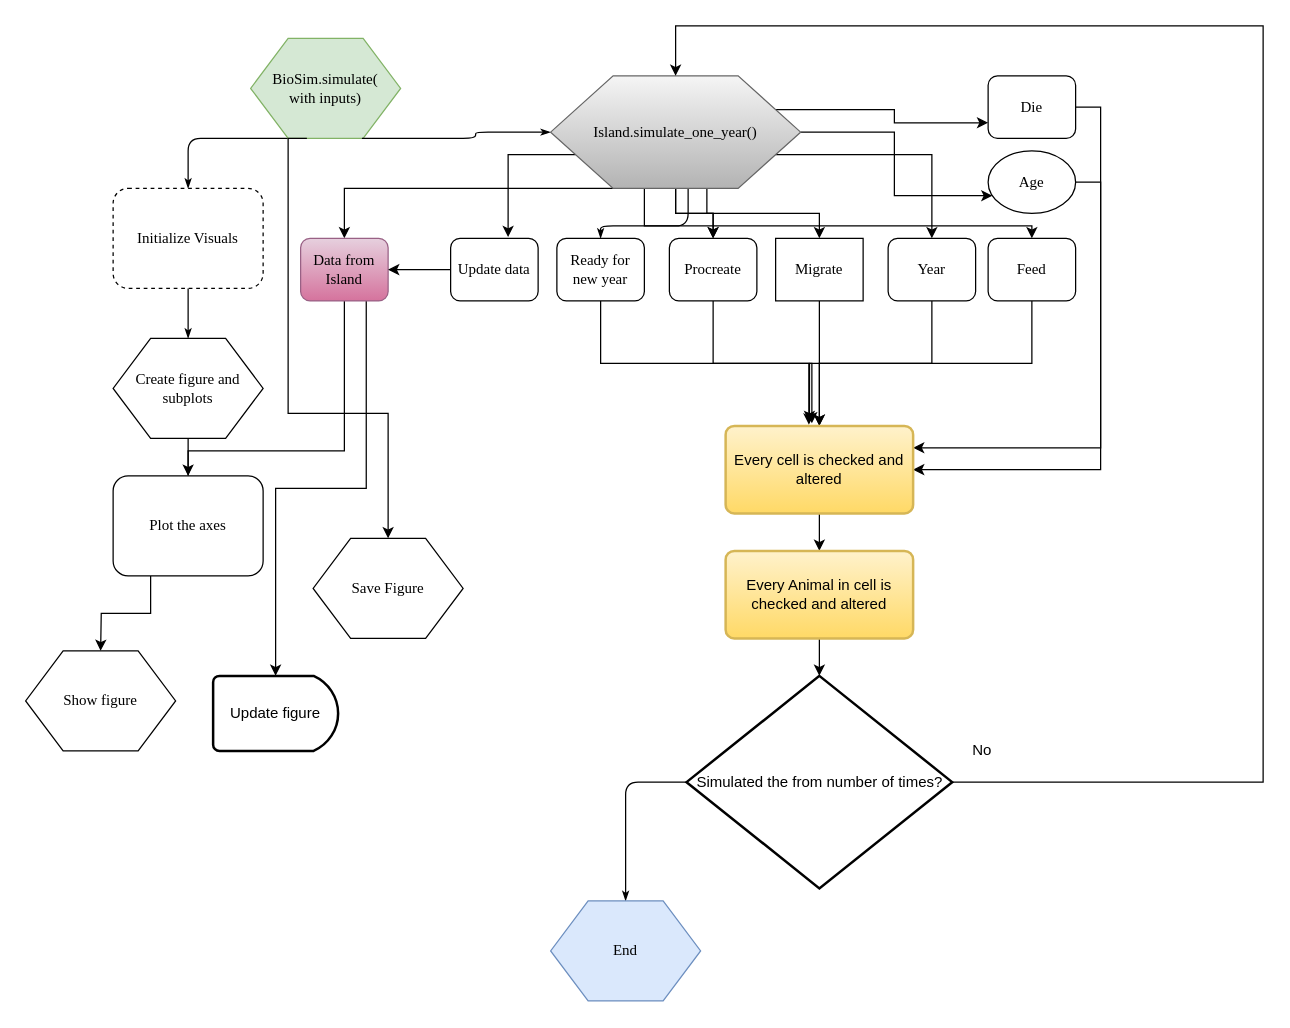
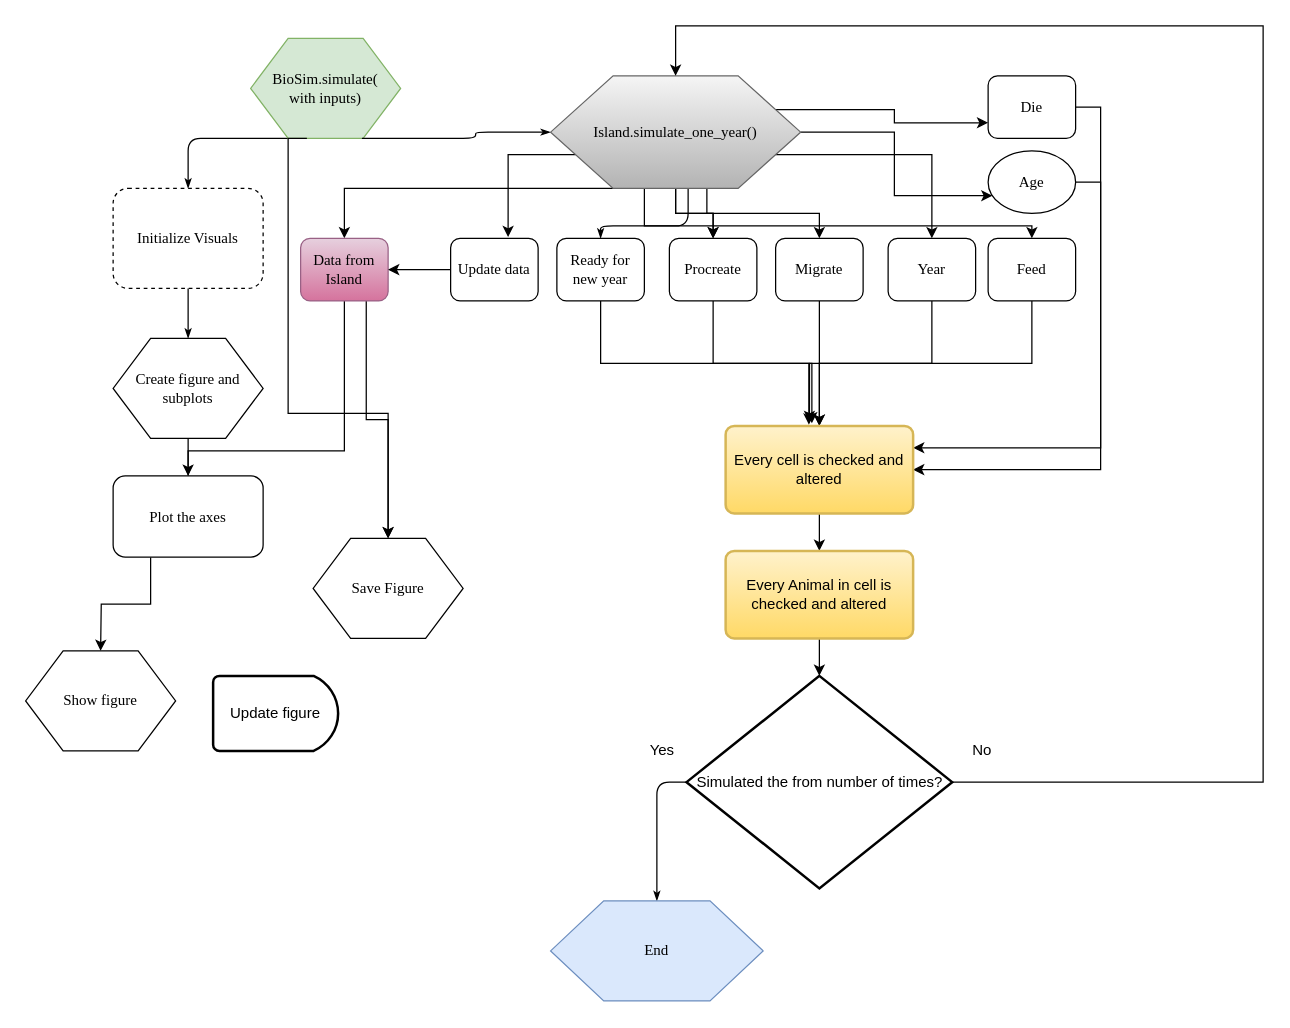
(819, 269) -> (819, 269)
(276, 497) -> (375, 419)
(188, 526) -> (188, 516)
none -> (662, 751)
(626, 951) -> (657, 951)
